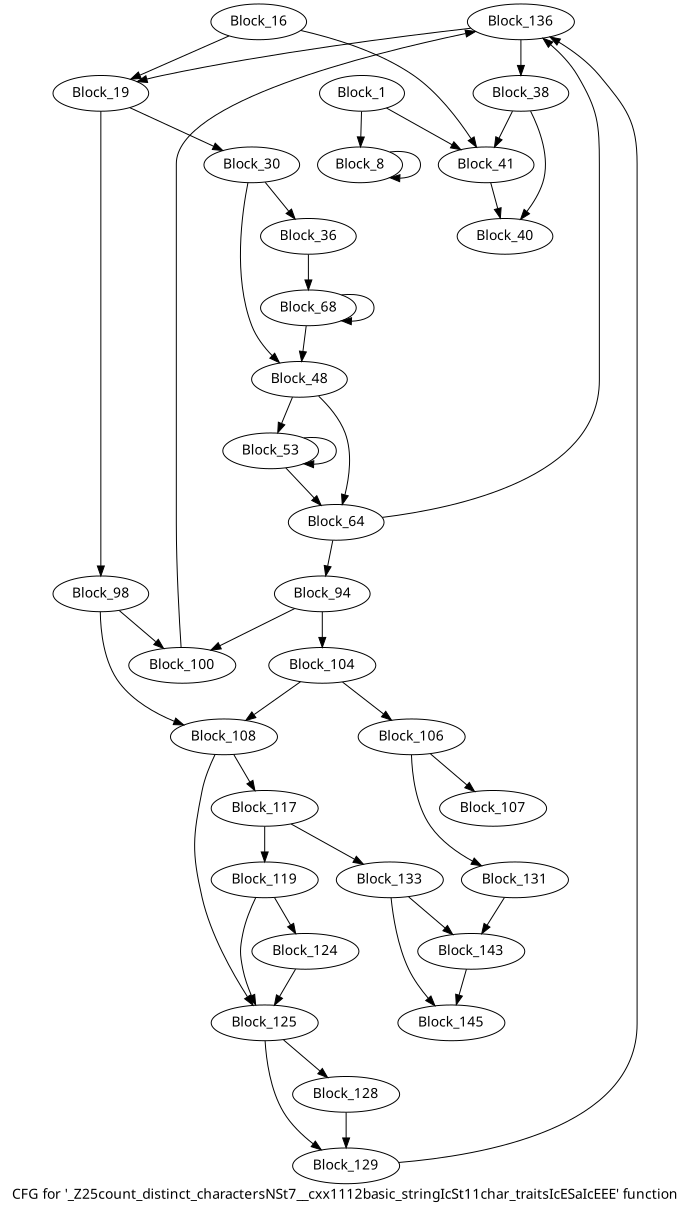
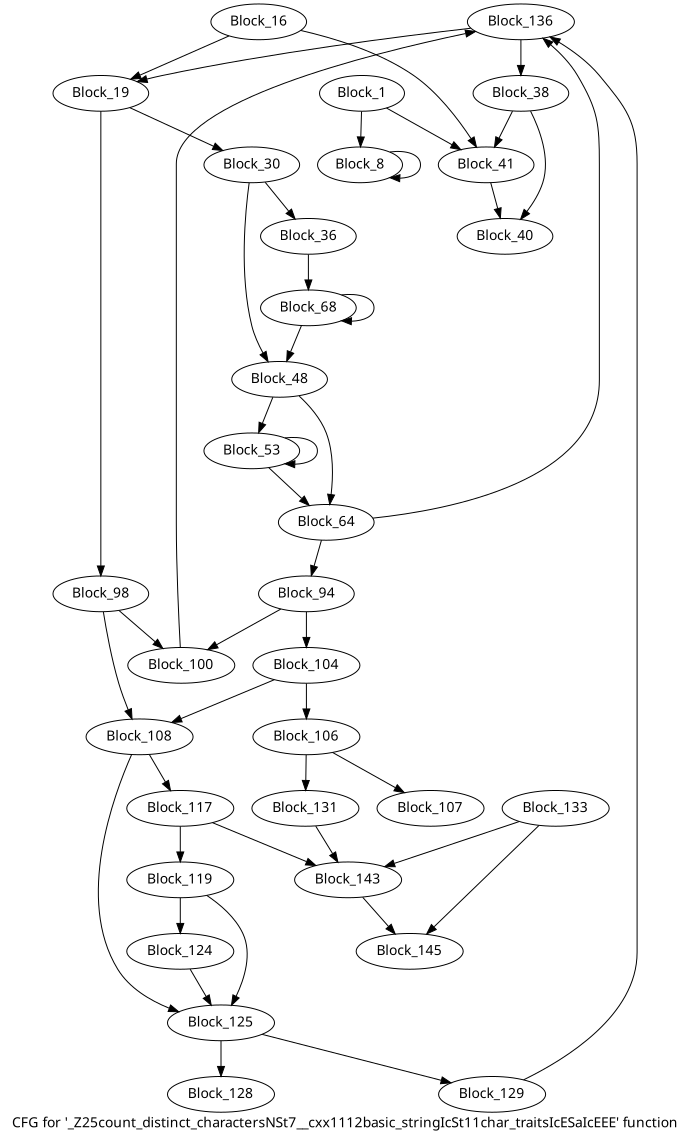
(323, 842) -> (260, 842)
(346, 1125) -> none
